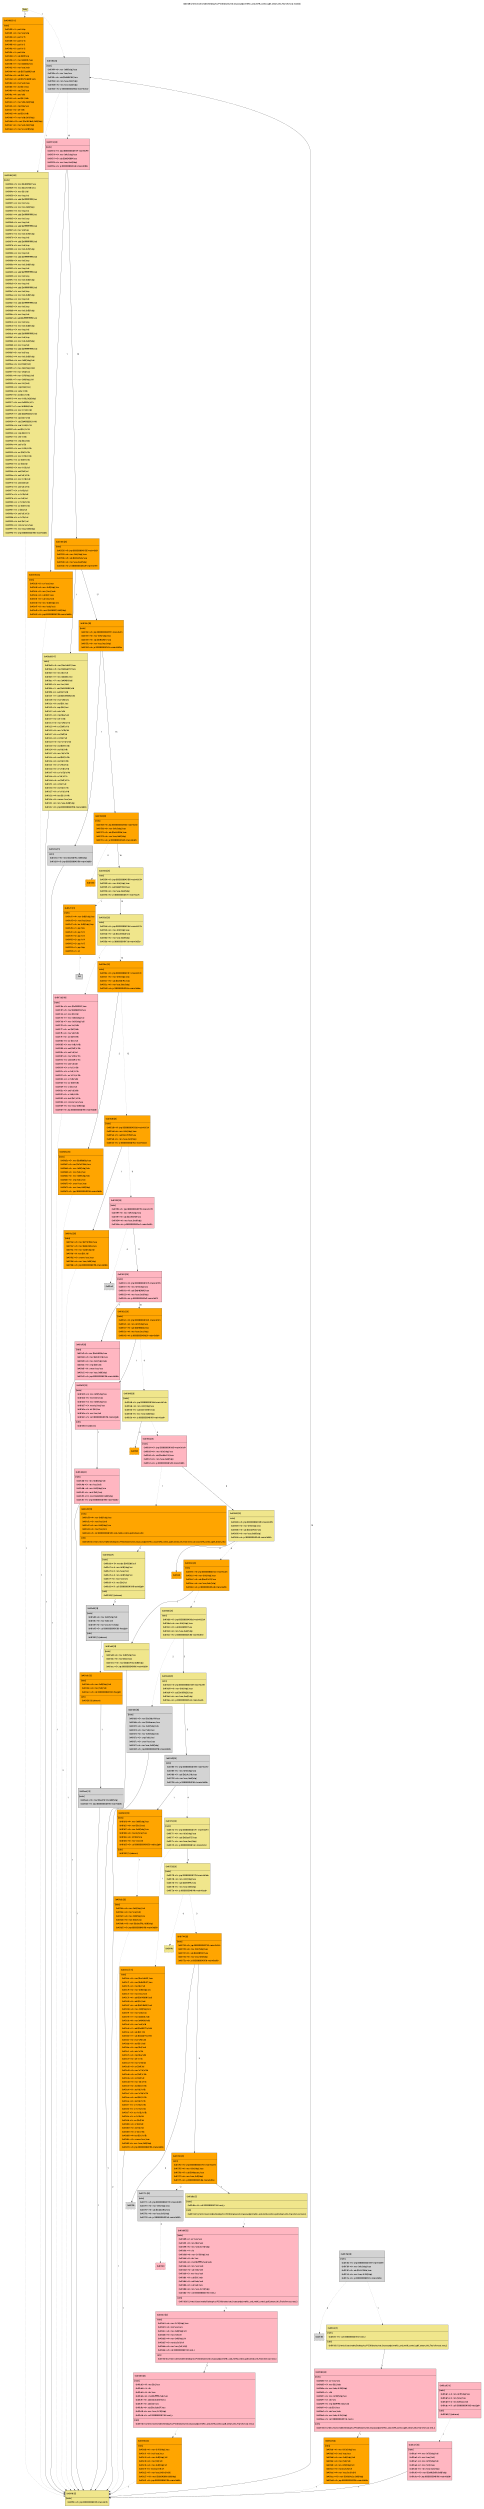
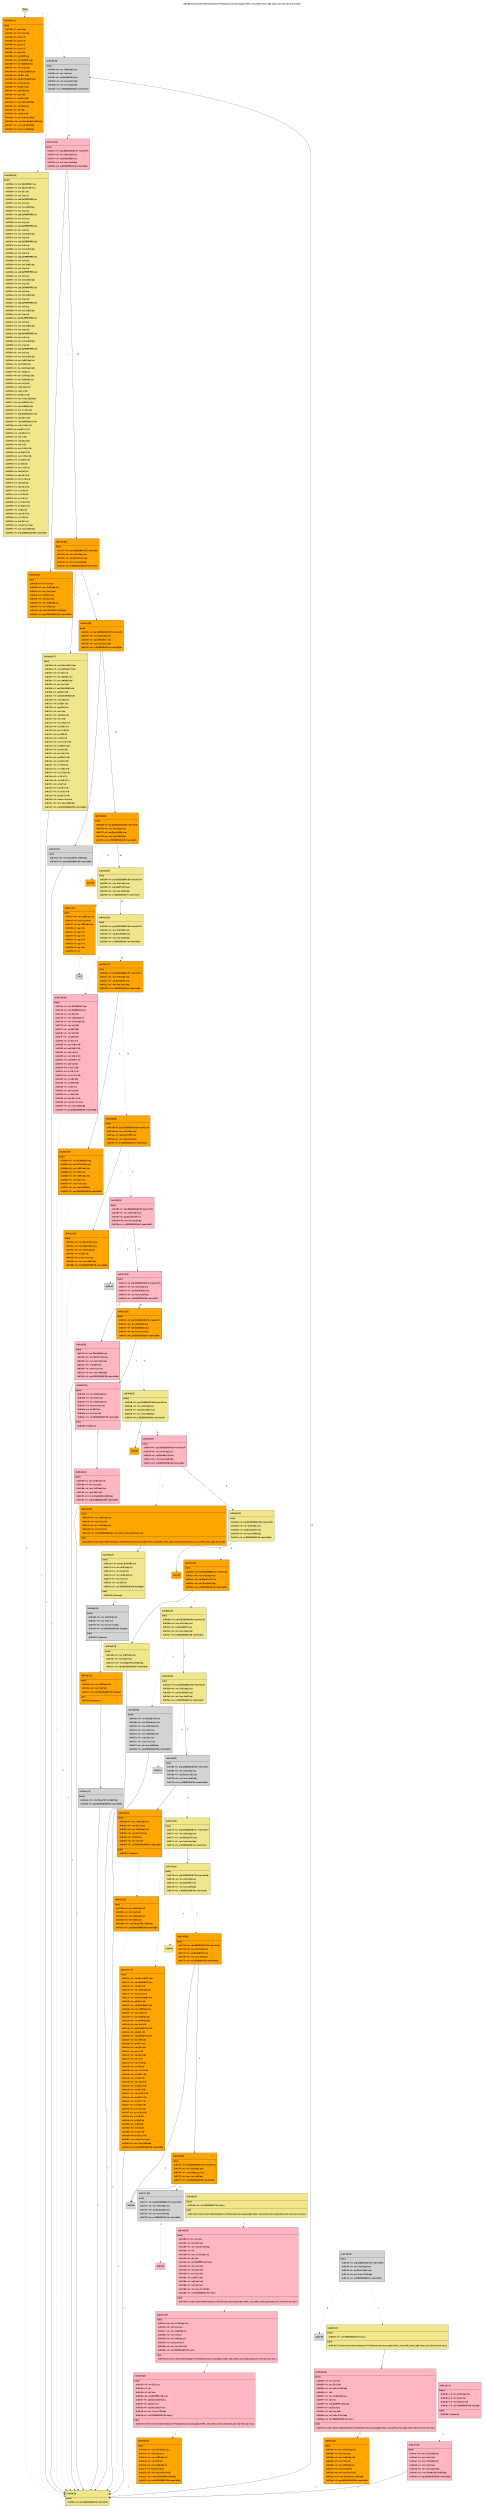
none -> (158, 1771)
(222, 2188) -> (151, 2188)
